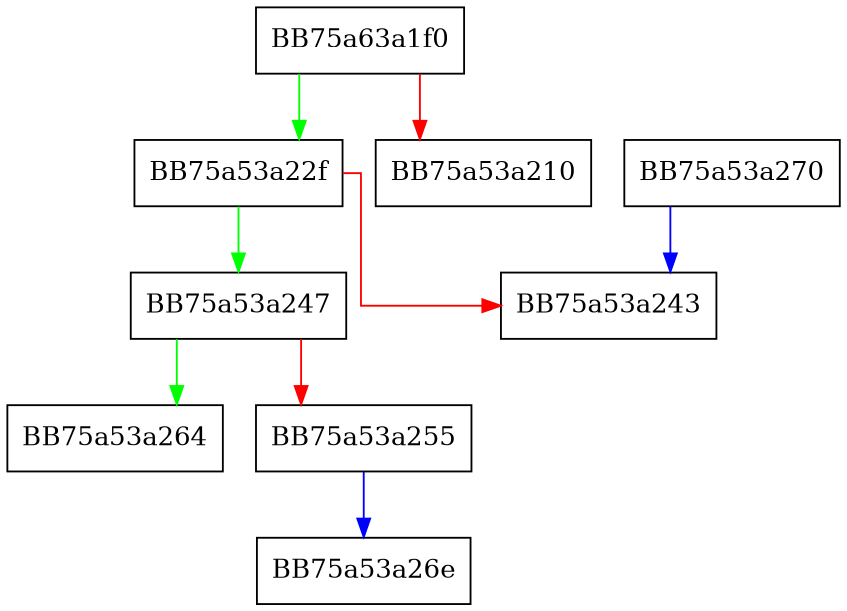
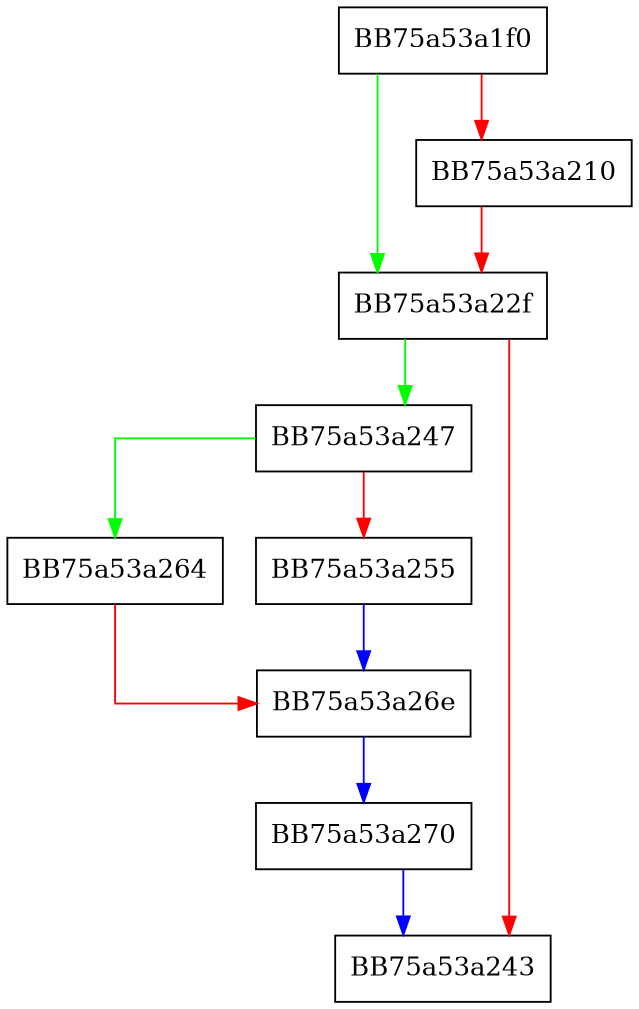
(360, 41) -> (443, 41)
none -> (482, 230)
none -> (127, 704)
none -> (364, 760)
